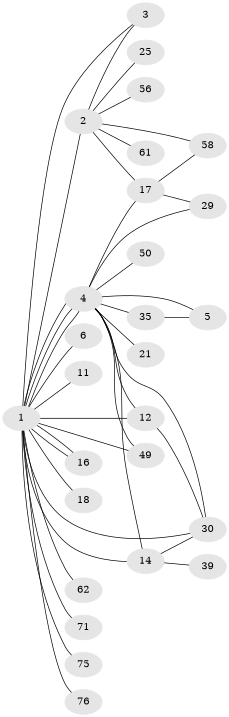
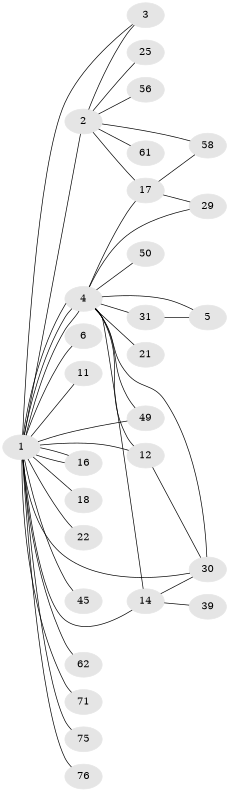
(146, 318) -> (146, 318)
none -> (84, 538)
none -> (84, 601)
